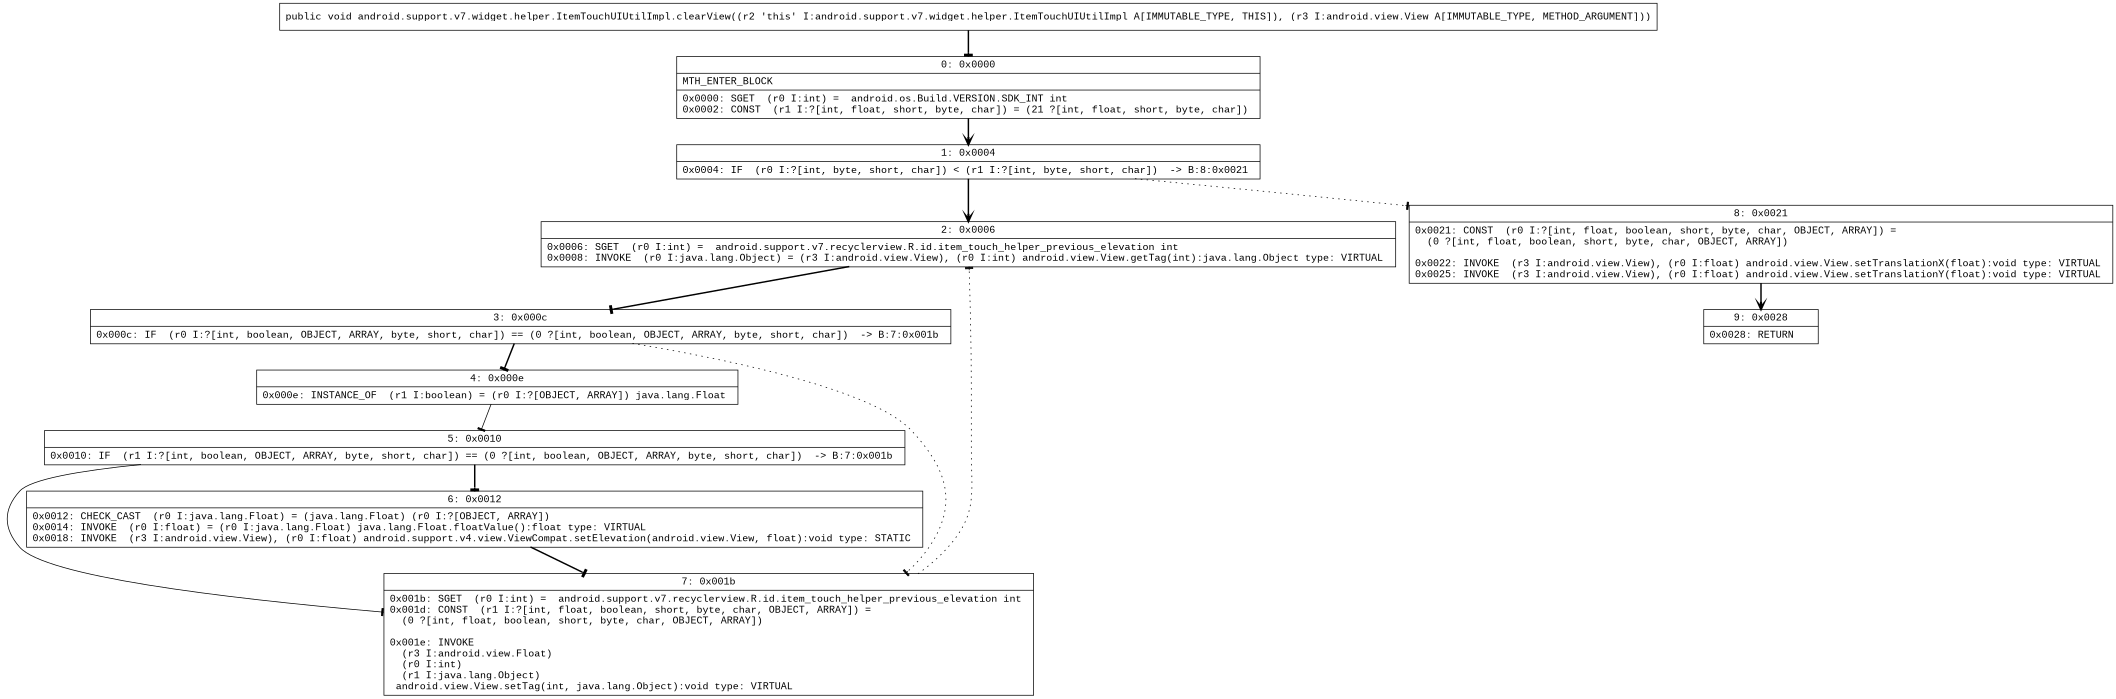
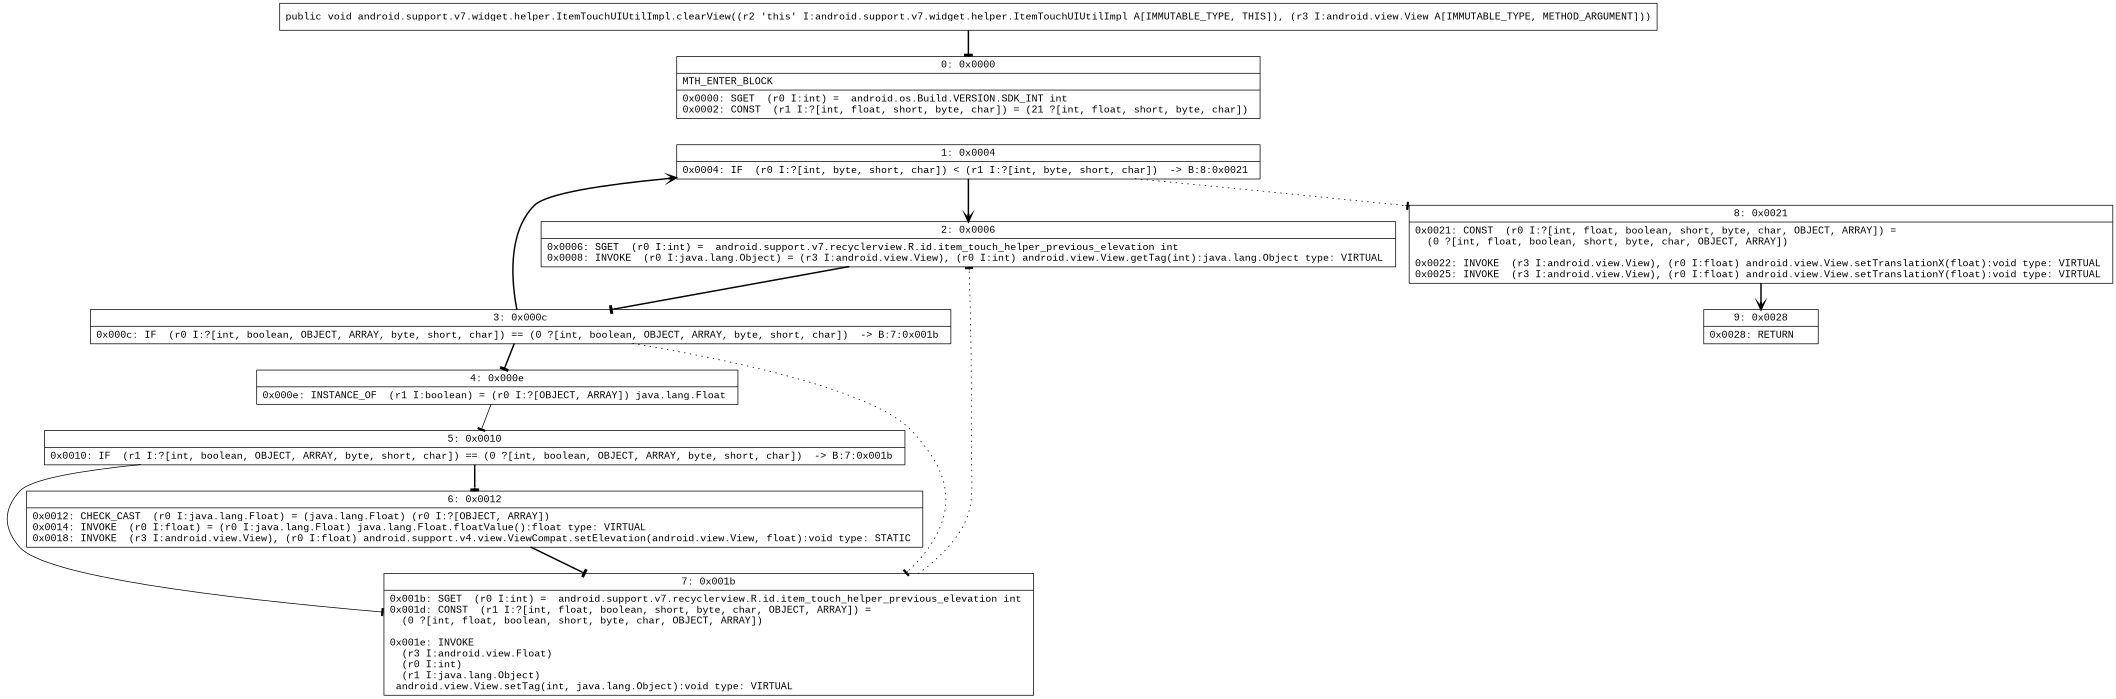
(968, 128) -> (547, 199)
